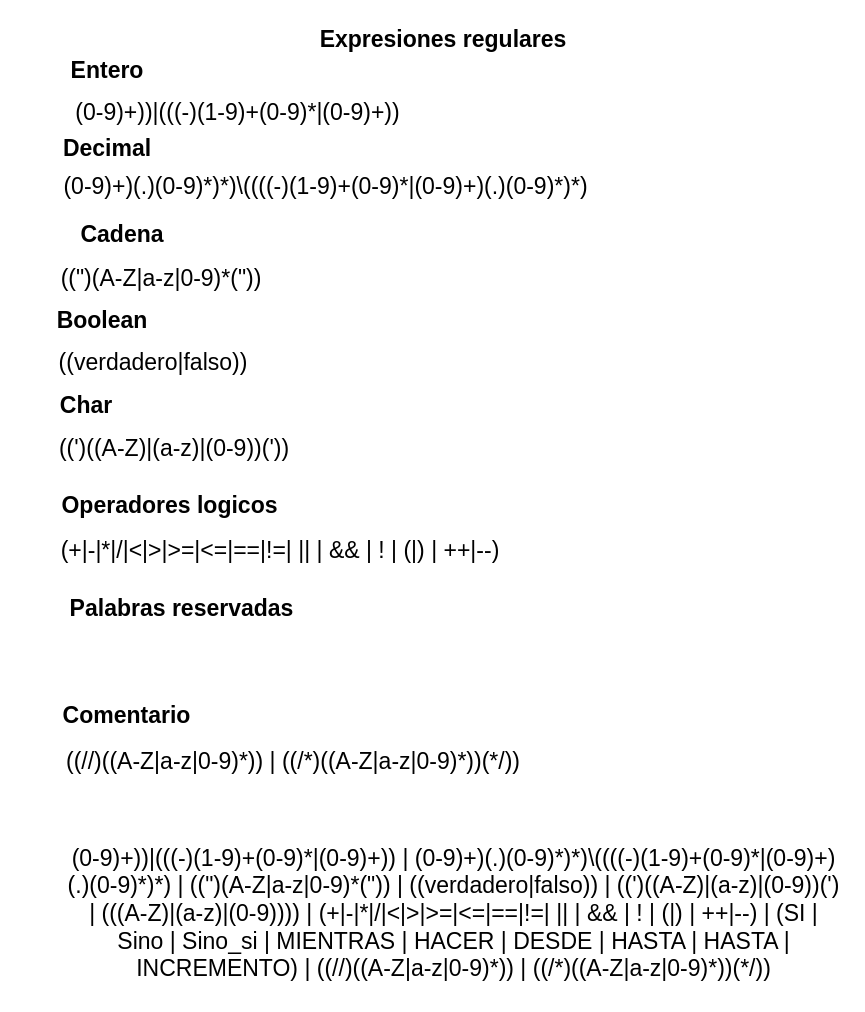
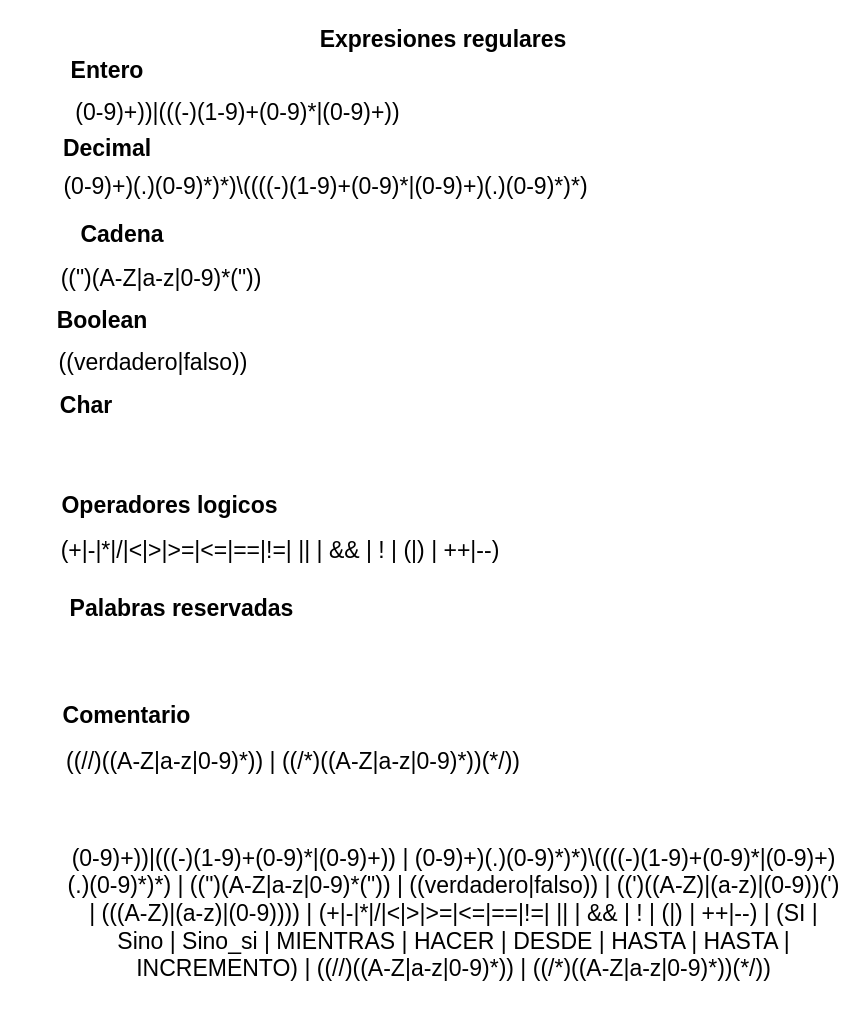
(175, 449) -> none
